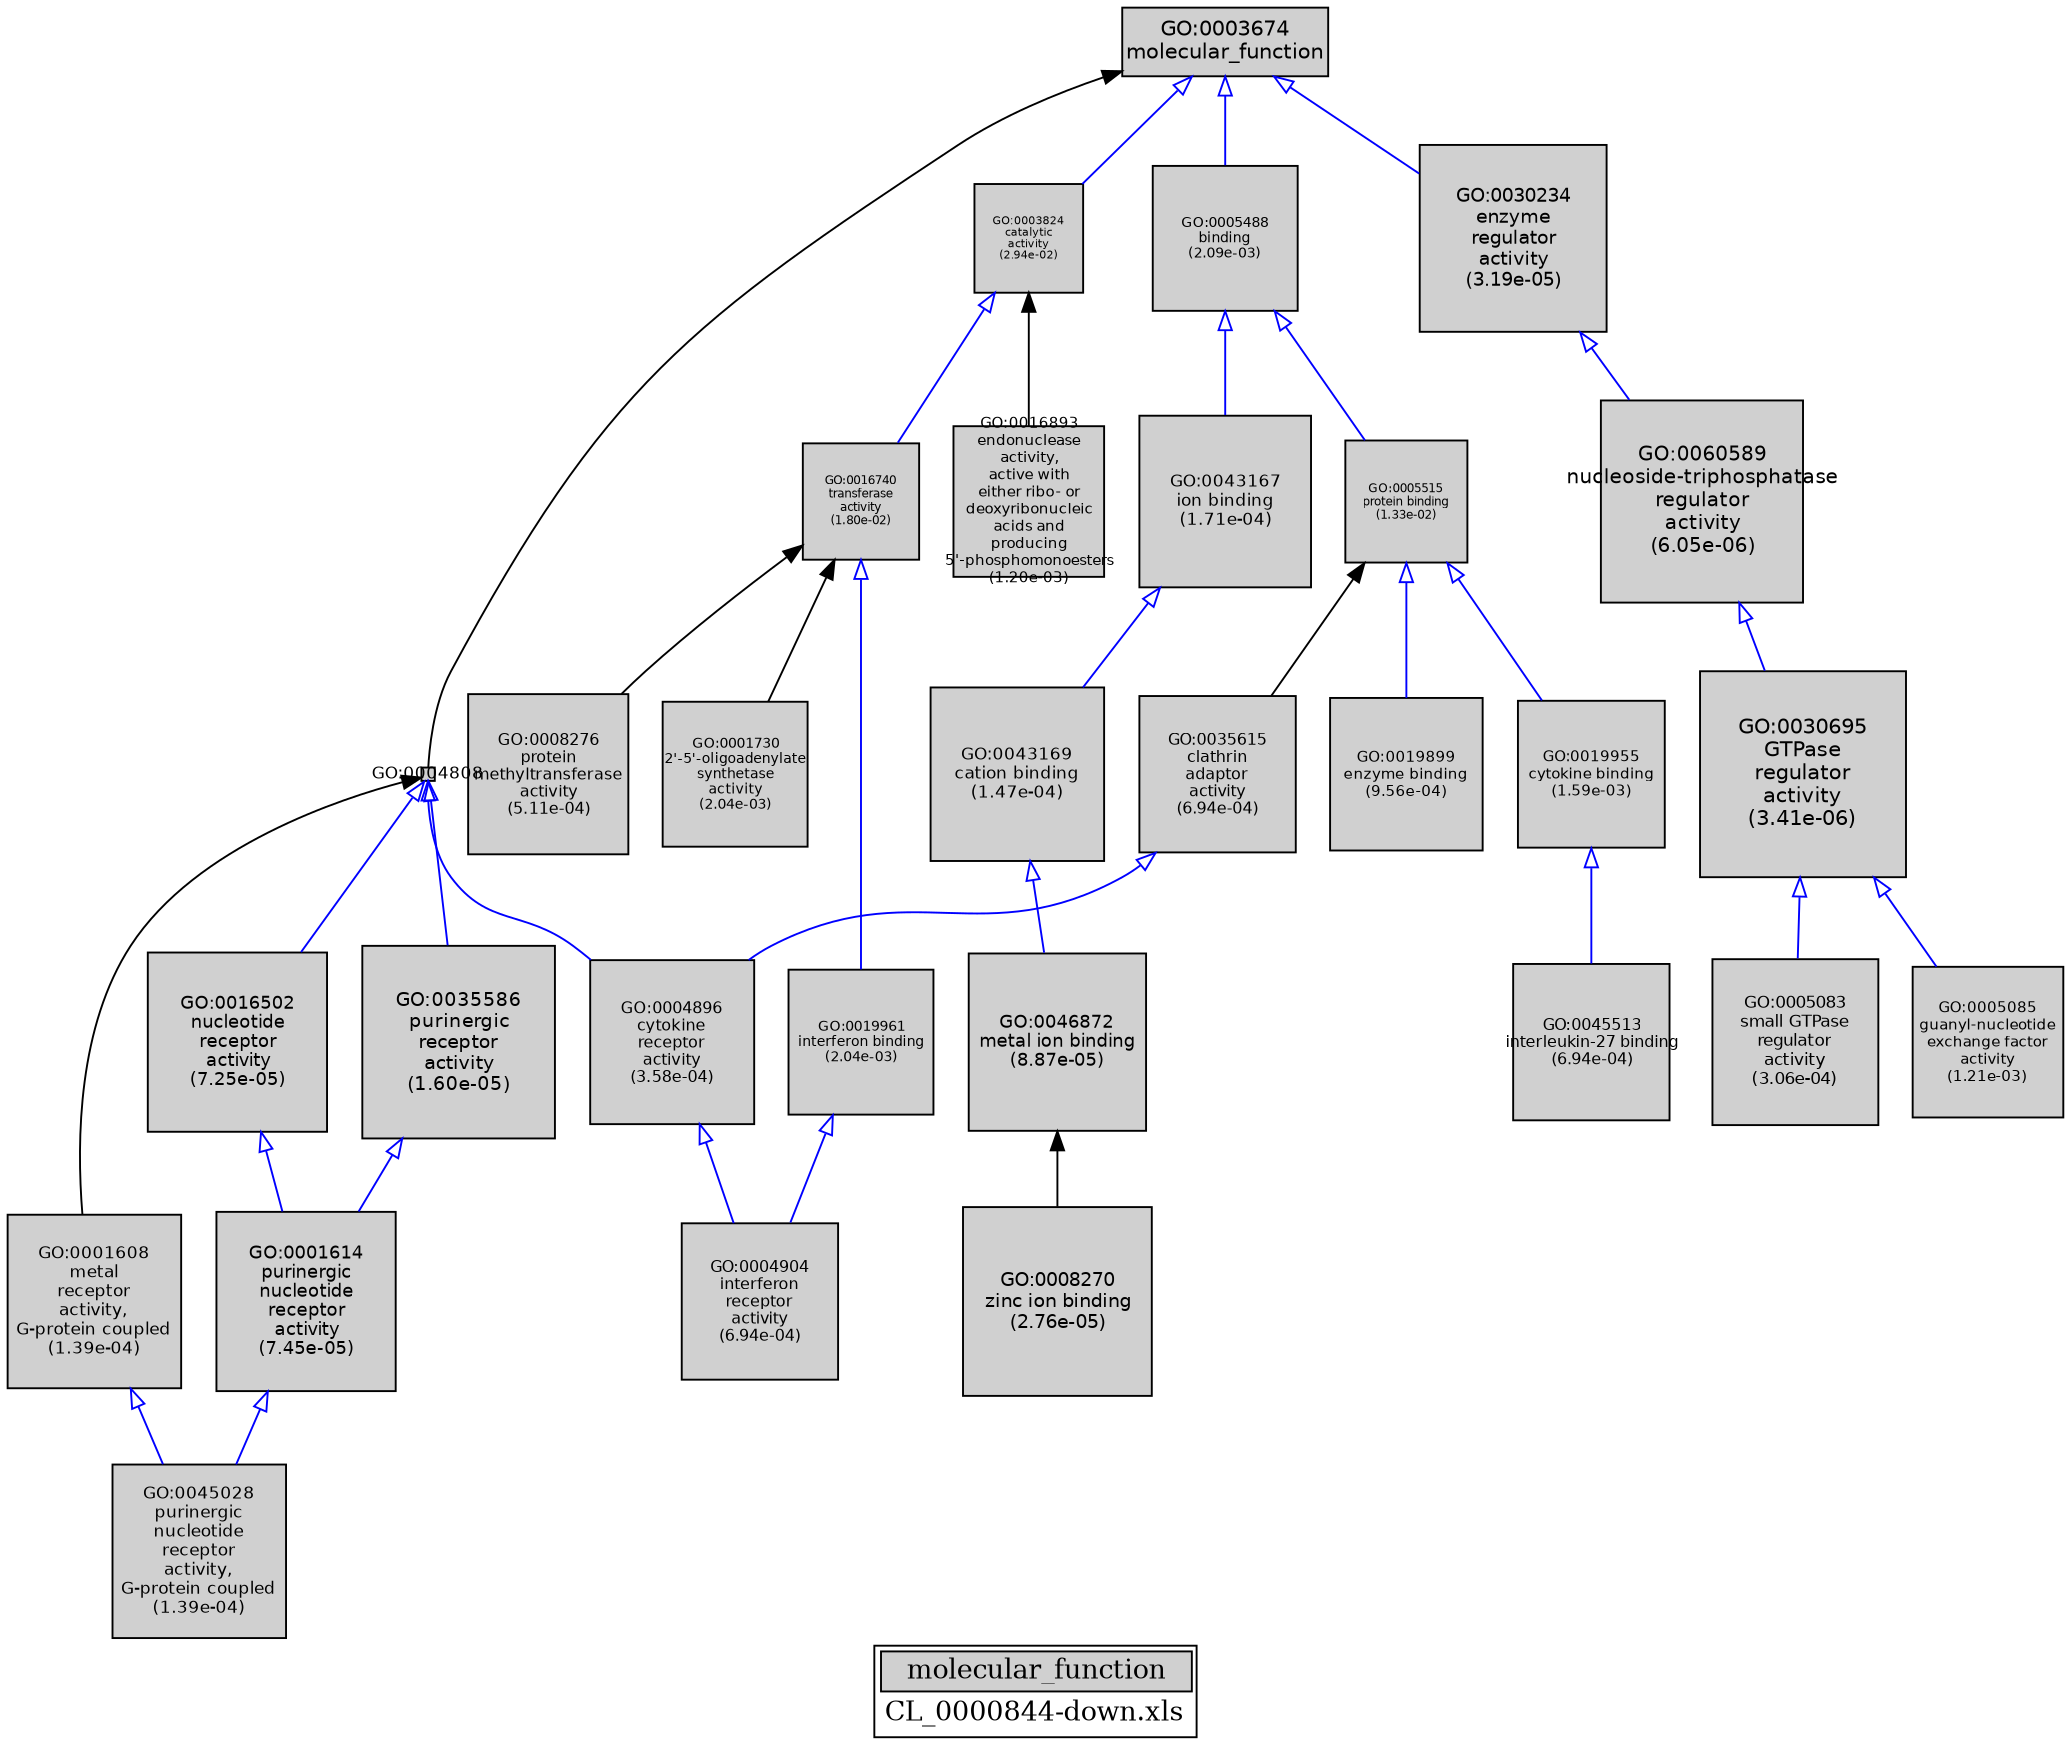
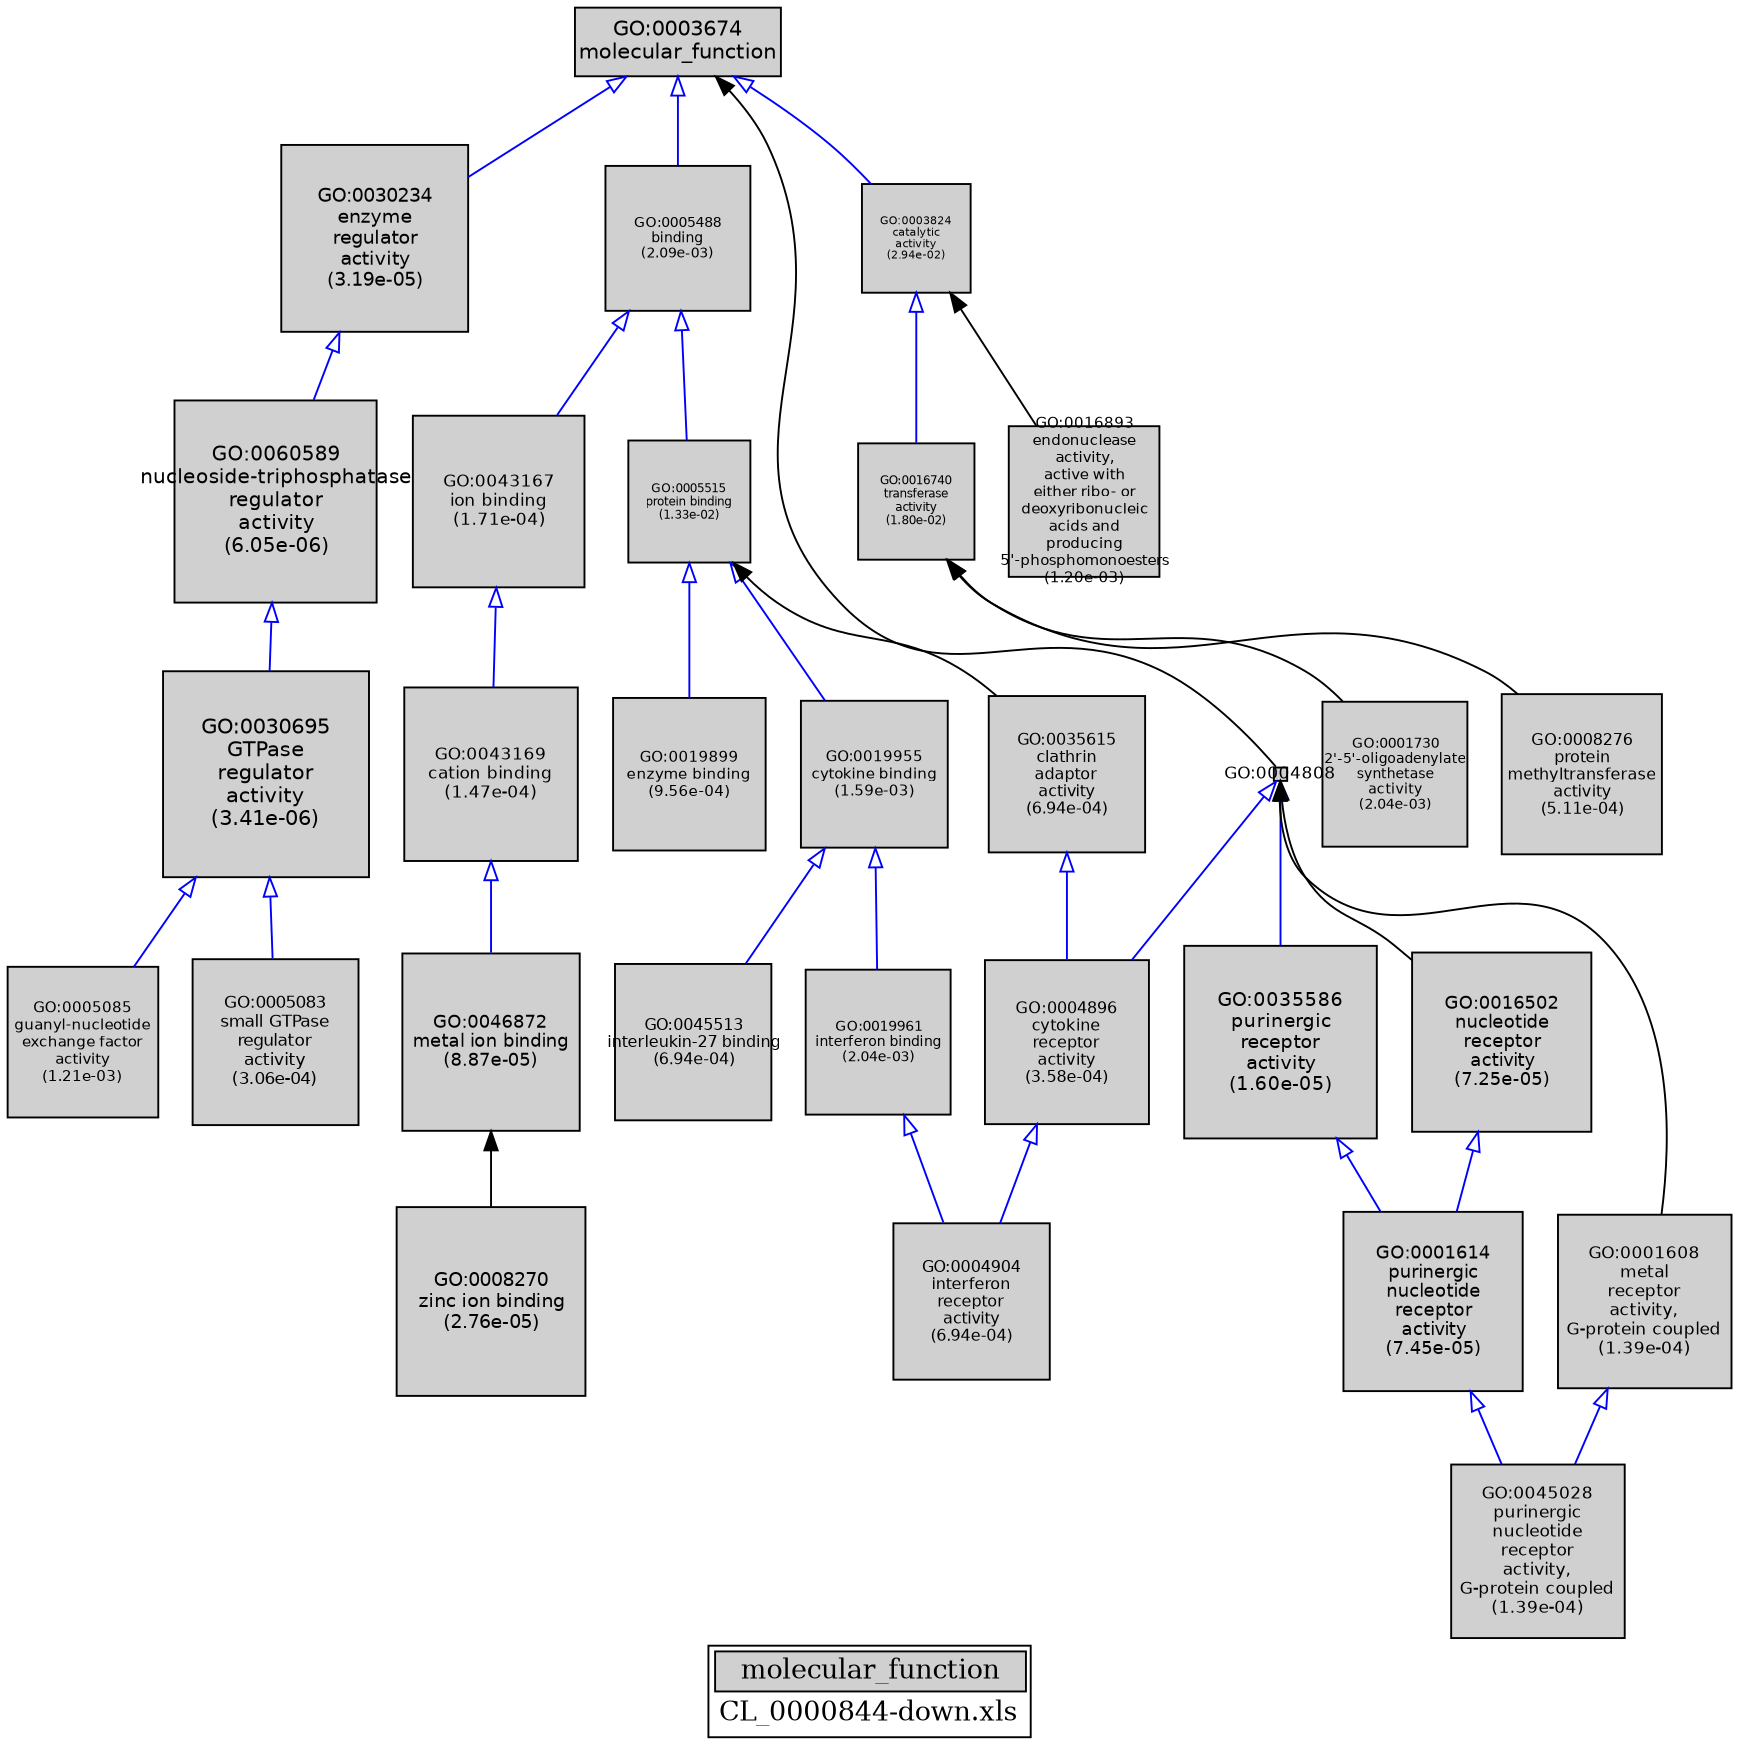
(861, 774) -> (876, 918)
(357, 875) -> (1354, 920)
